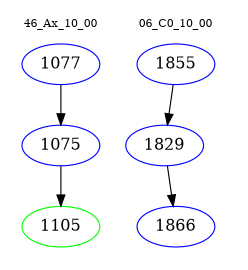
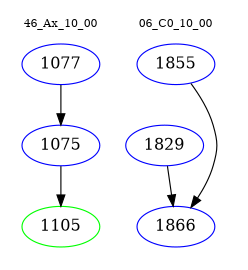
(171, 99) -> (216, 140)
